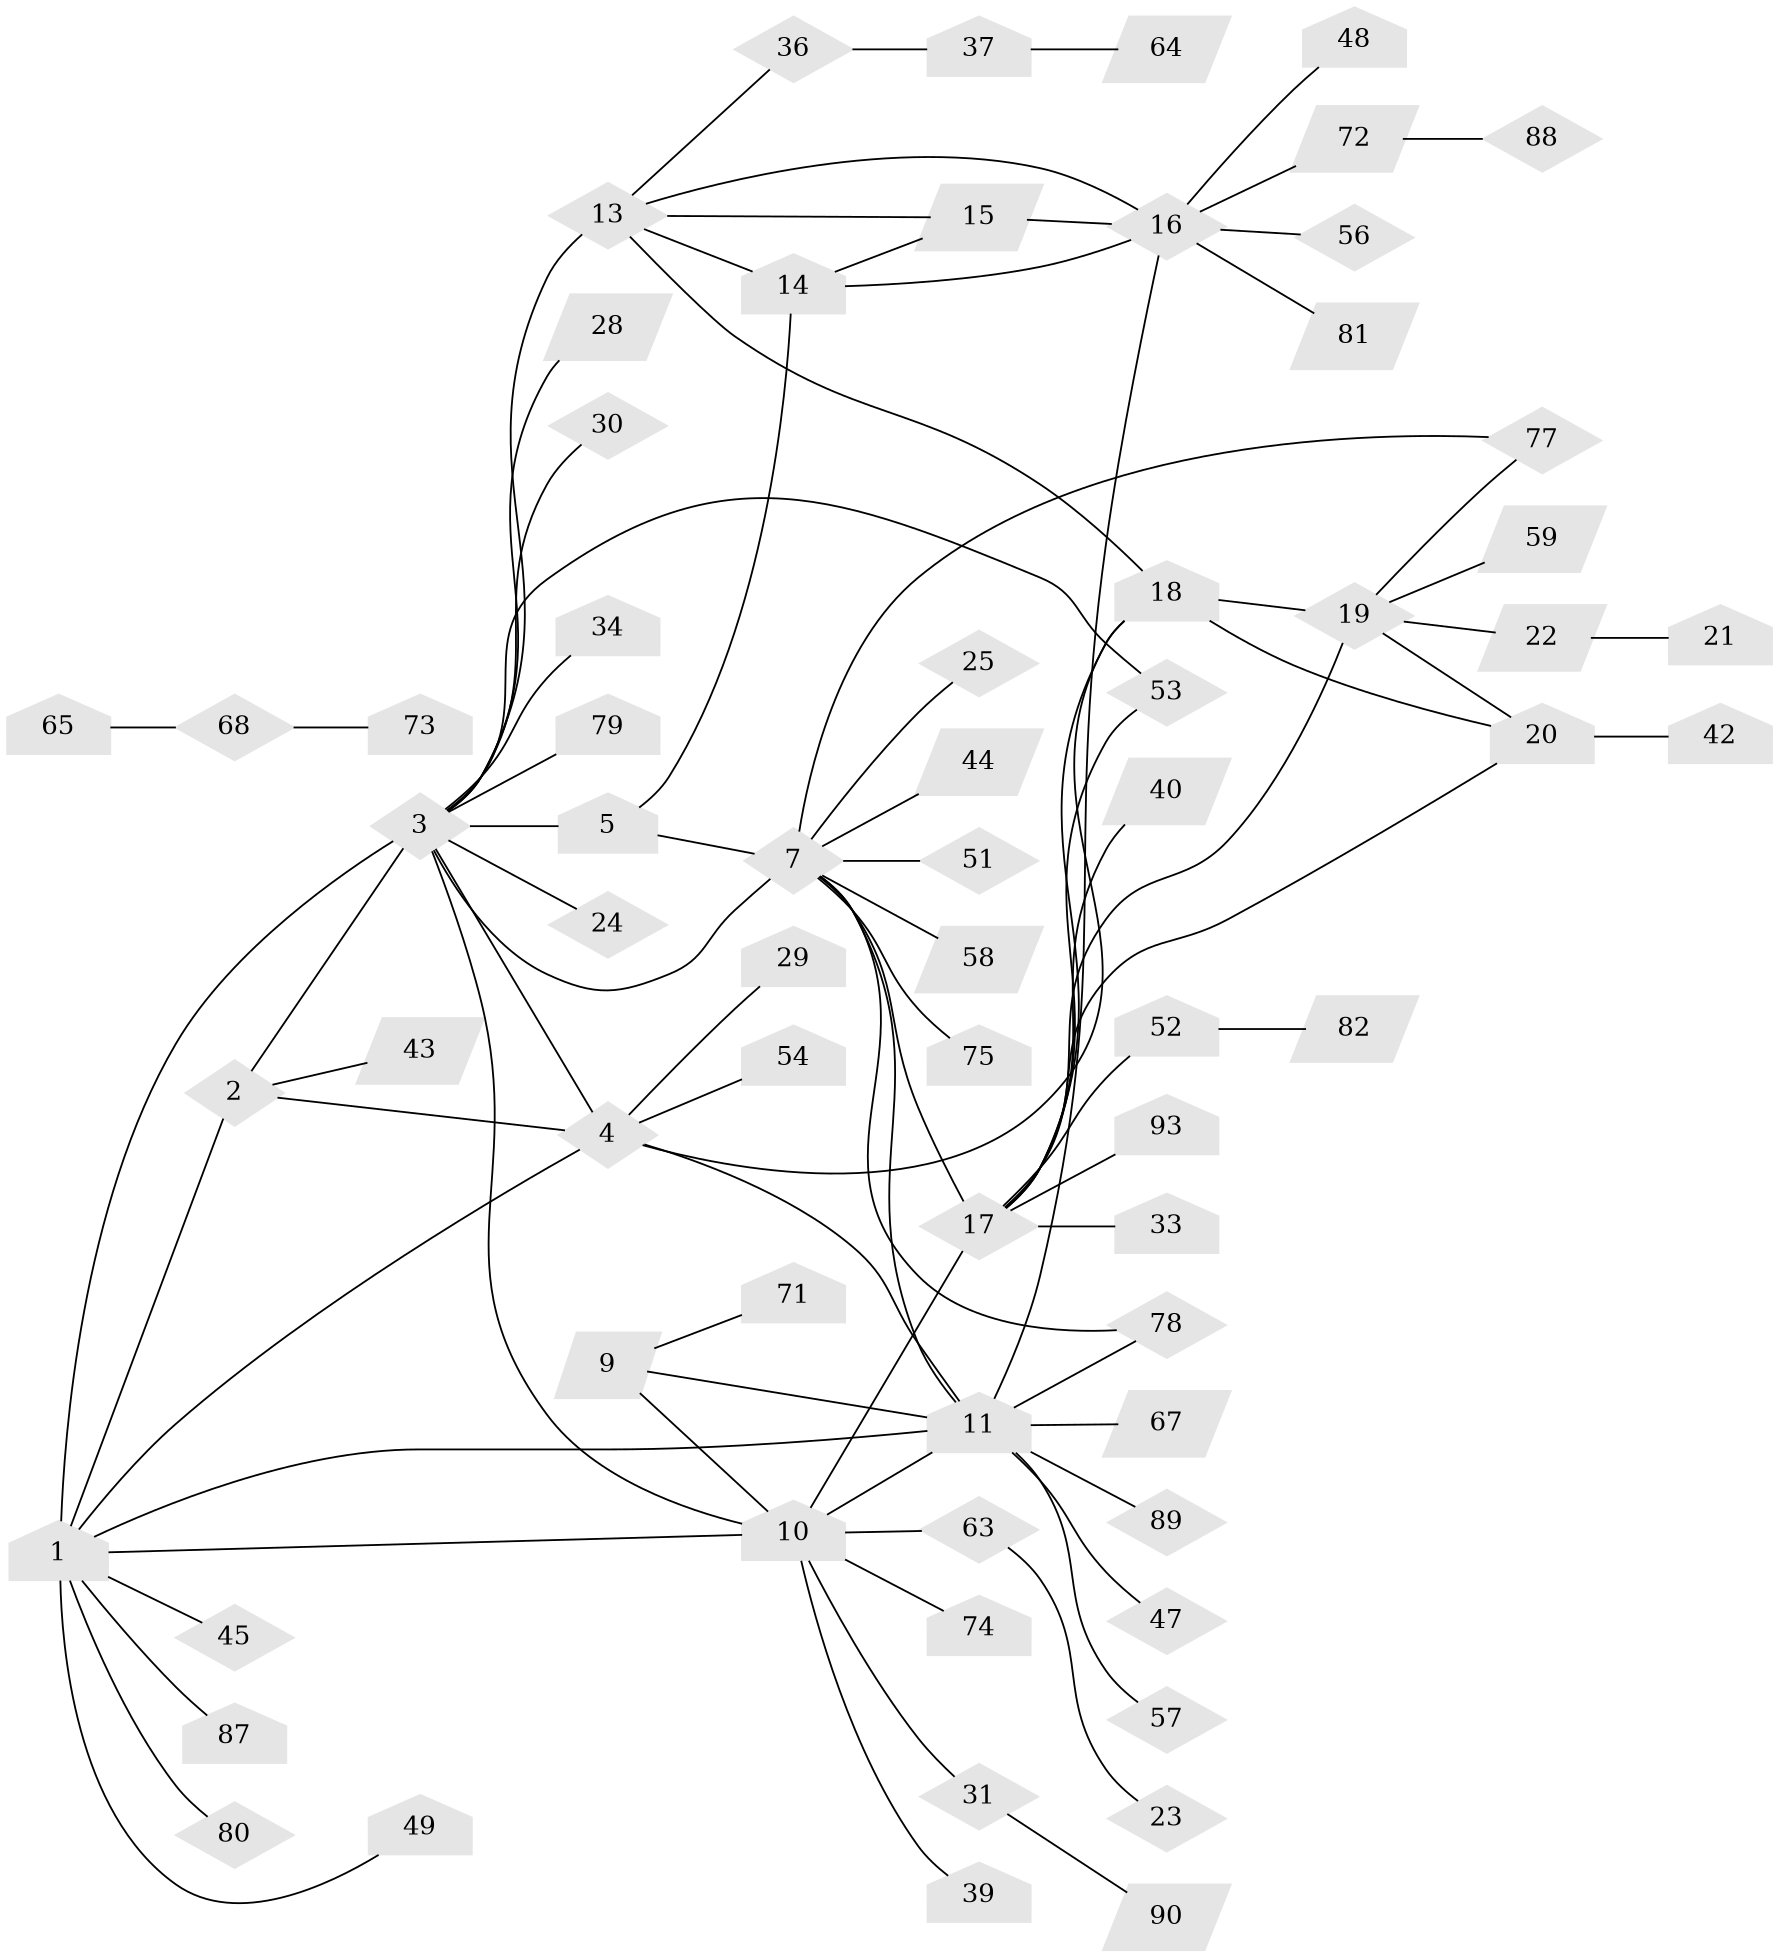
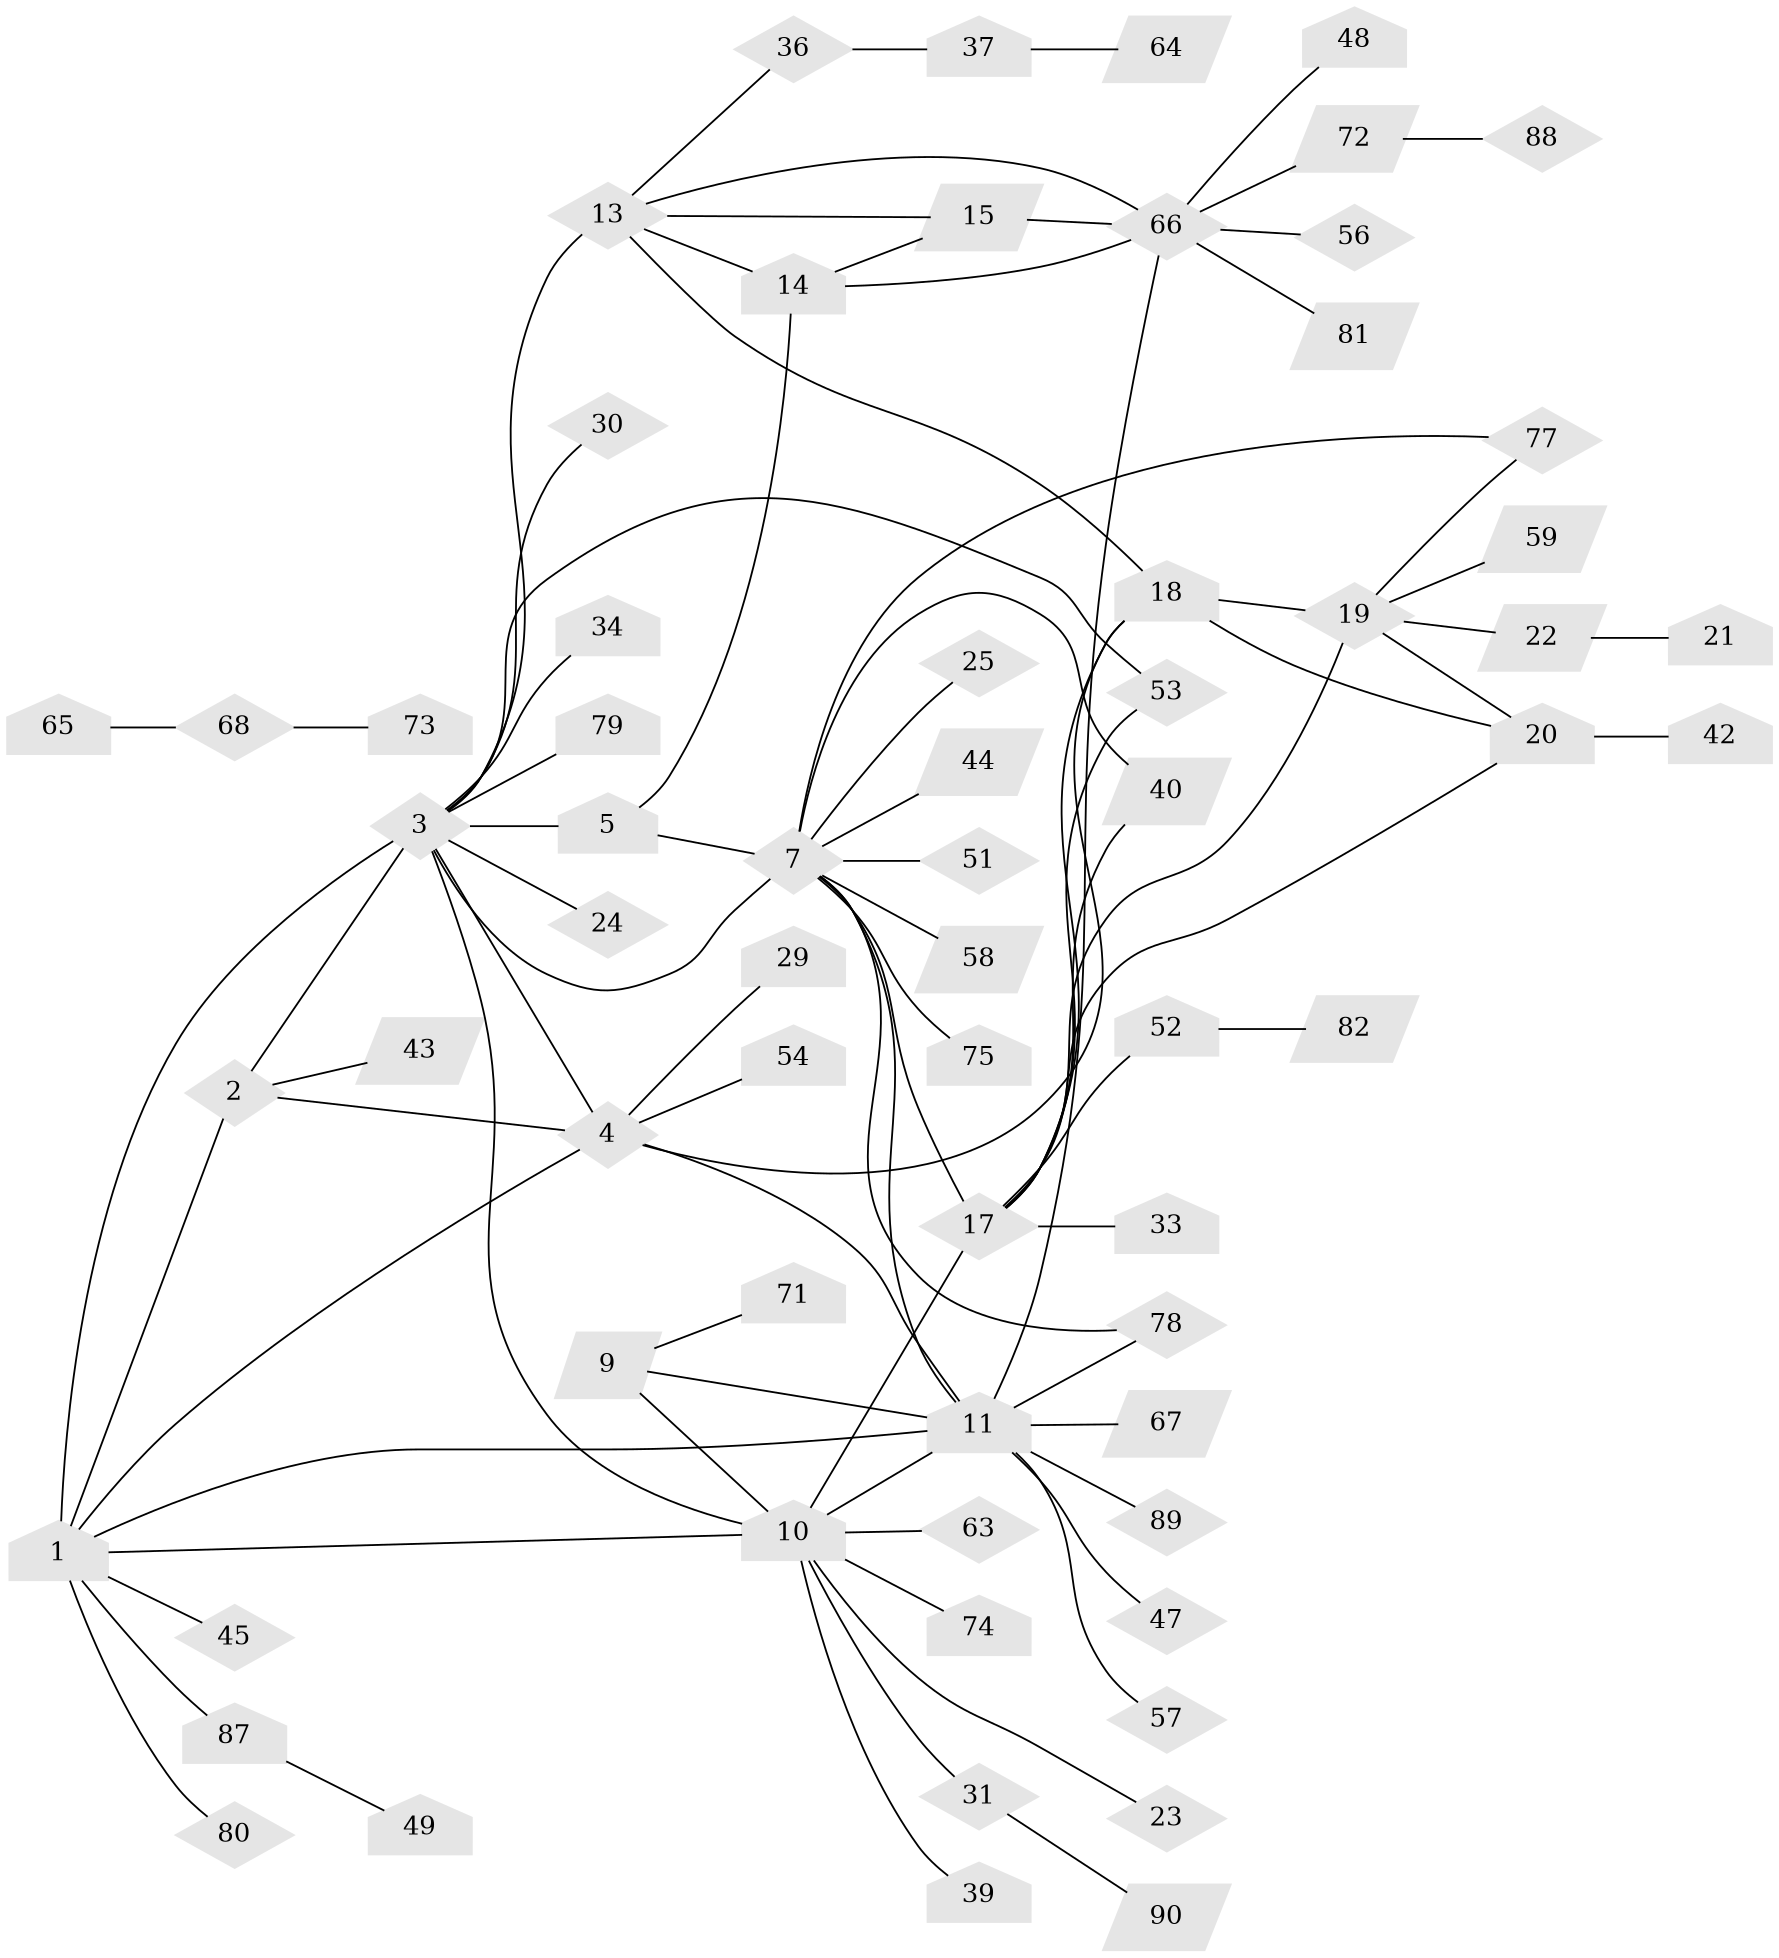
(1167, 227) -> (1167, 227)
(608, 327) -> none
none -> (943, 601)
(1167, 1128) -> none
(1073, 1674) -> (956, 1705)
(134, 1842) -> (335, 1786)
